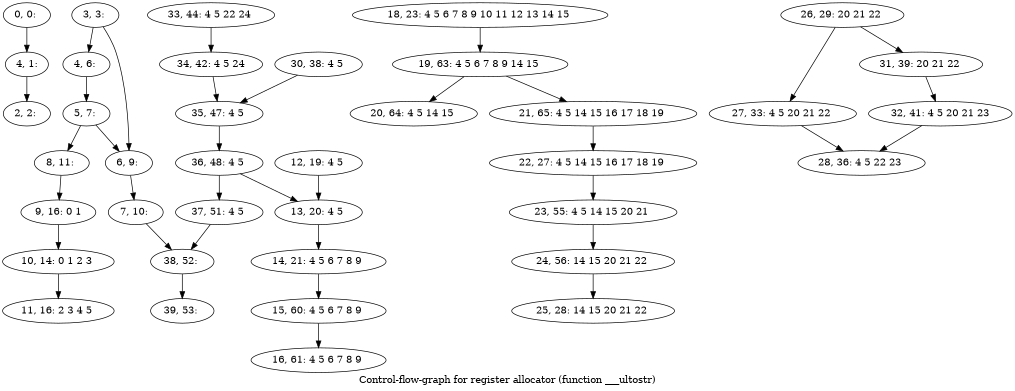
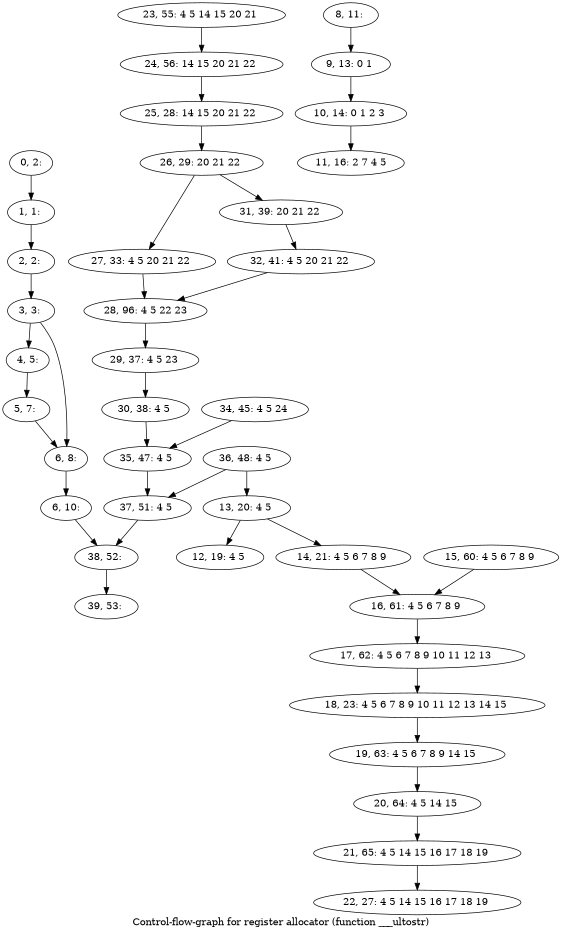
(27, 15) -> (31, 163)
(211, 15) -> none
(27, 64) -> (31, 212)
(86, 64) -> (28, 360)
(211, 64) -> (255, 409)
(533, 88) -> (417, 825)
(940, 114) -> (301, 262)
(76, 135) -> none
none -> (202, 135)
(219, 135) -> (148, 480)
(129, 163) -> (66, 459)
(862, 163) -> (145, 311)
(319, 184) -> (235, 530)
(593, 184) -> none
(58, 212) -> (351, 64)
(136, 212) -> (66, 508)
none -> (31, 283)
(319, 283) -> (377, 580)
(58, 311) -> (351, 163)
none -> (145, 360)
none -> (417, 656)
